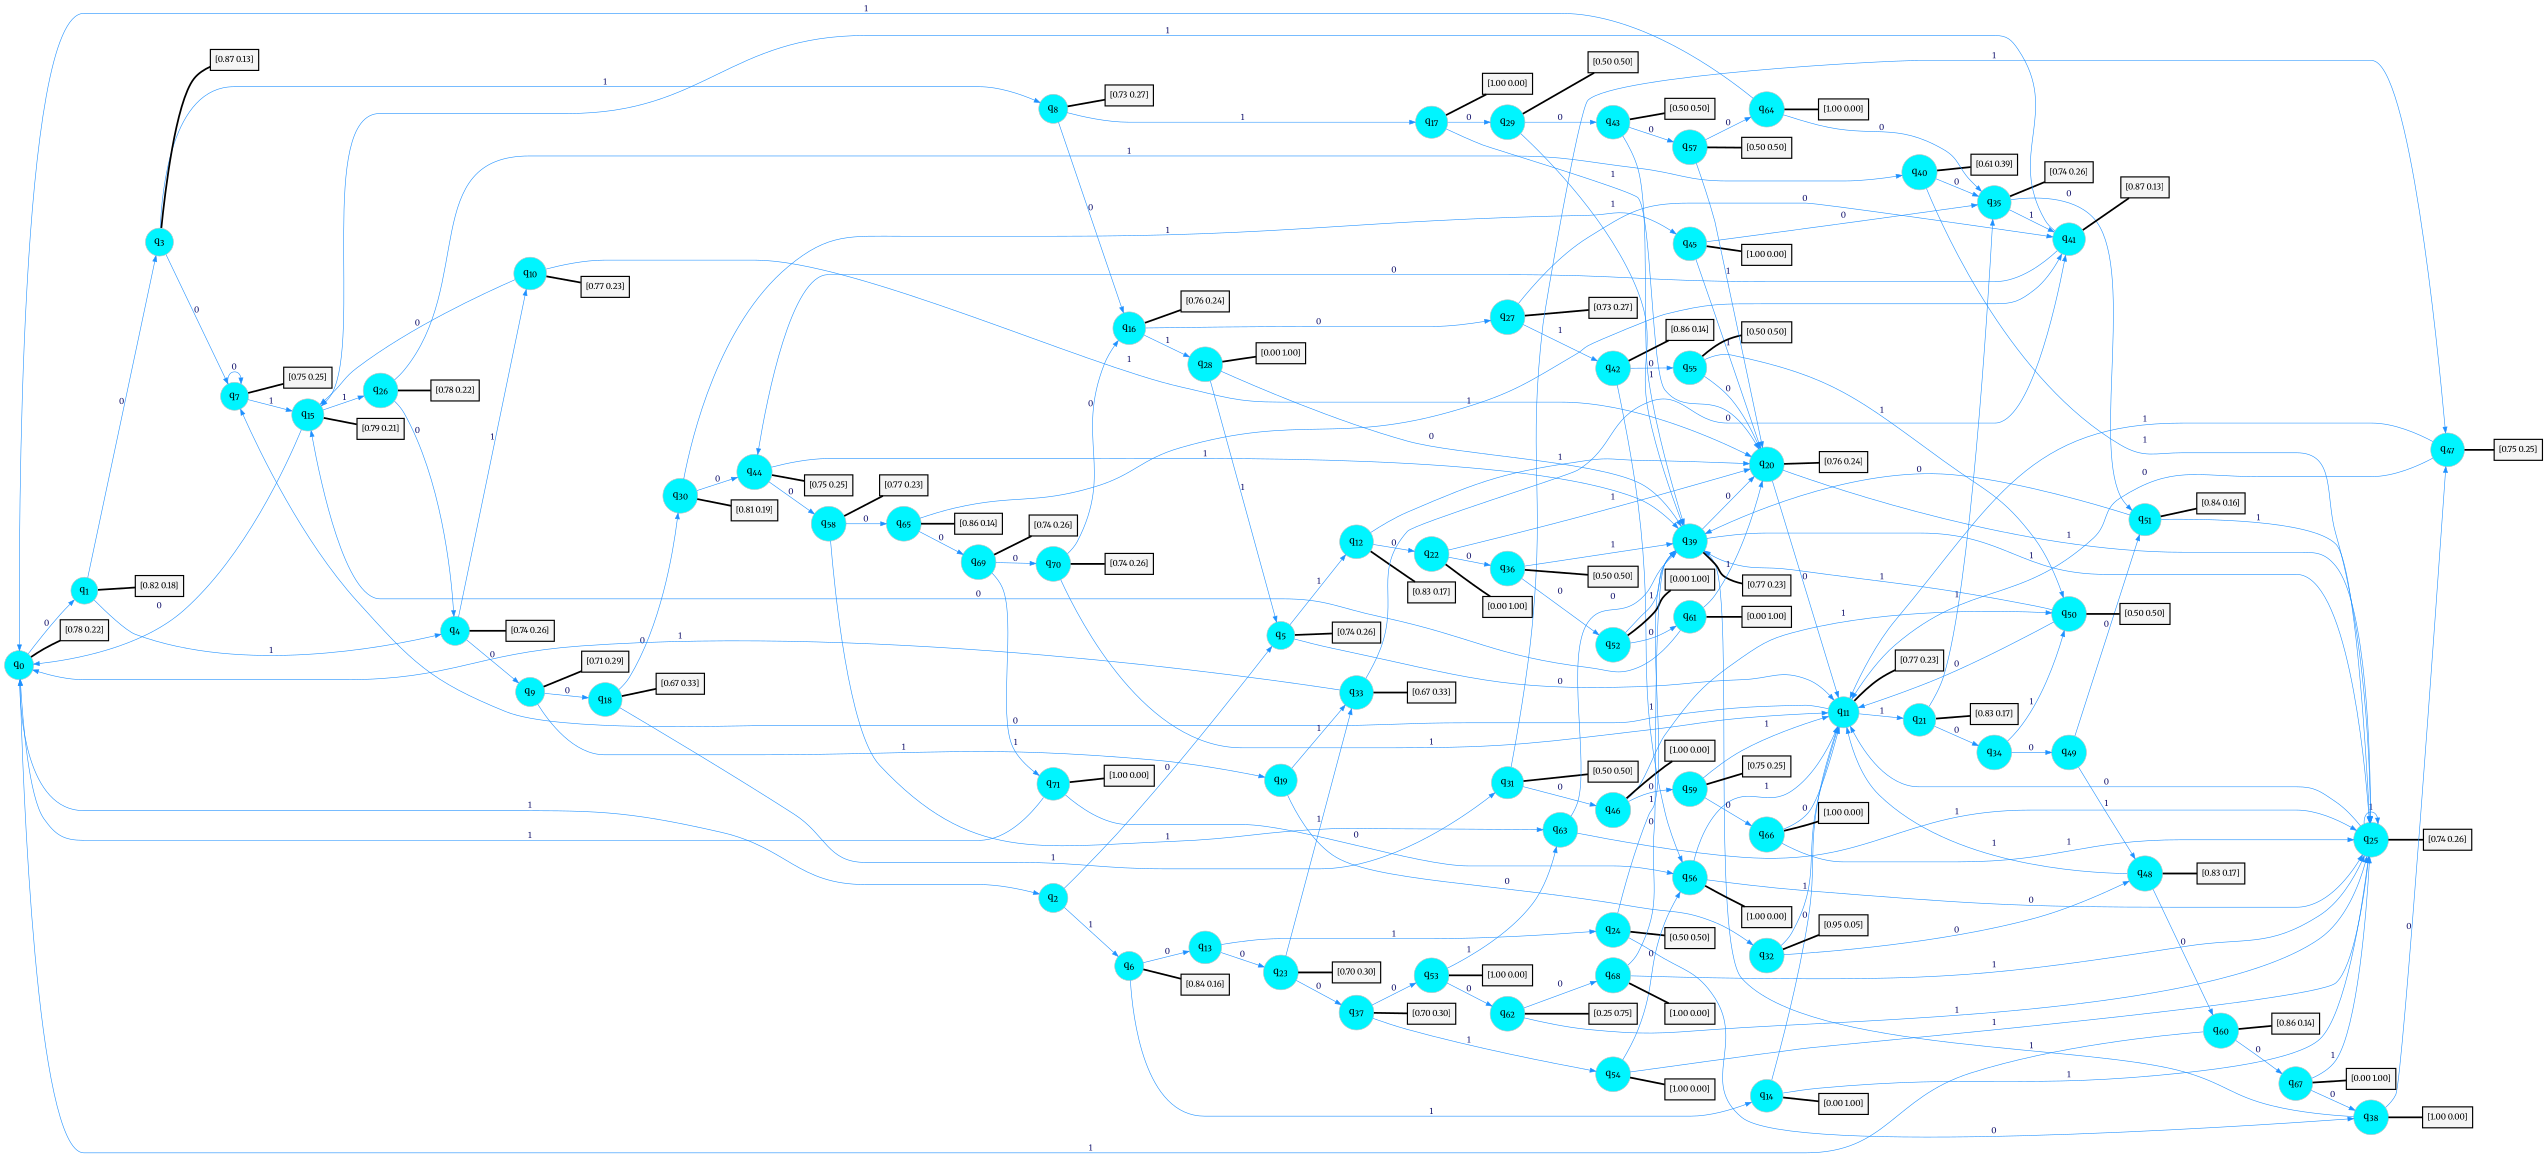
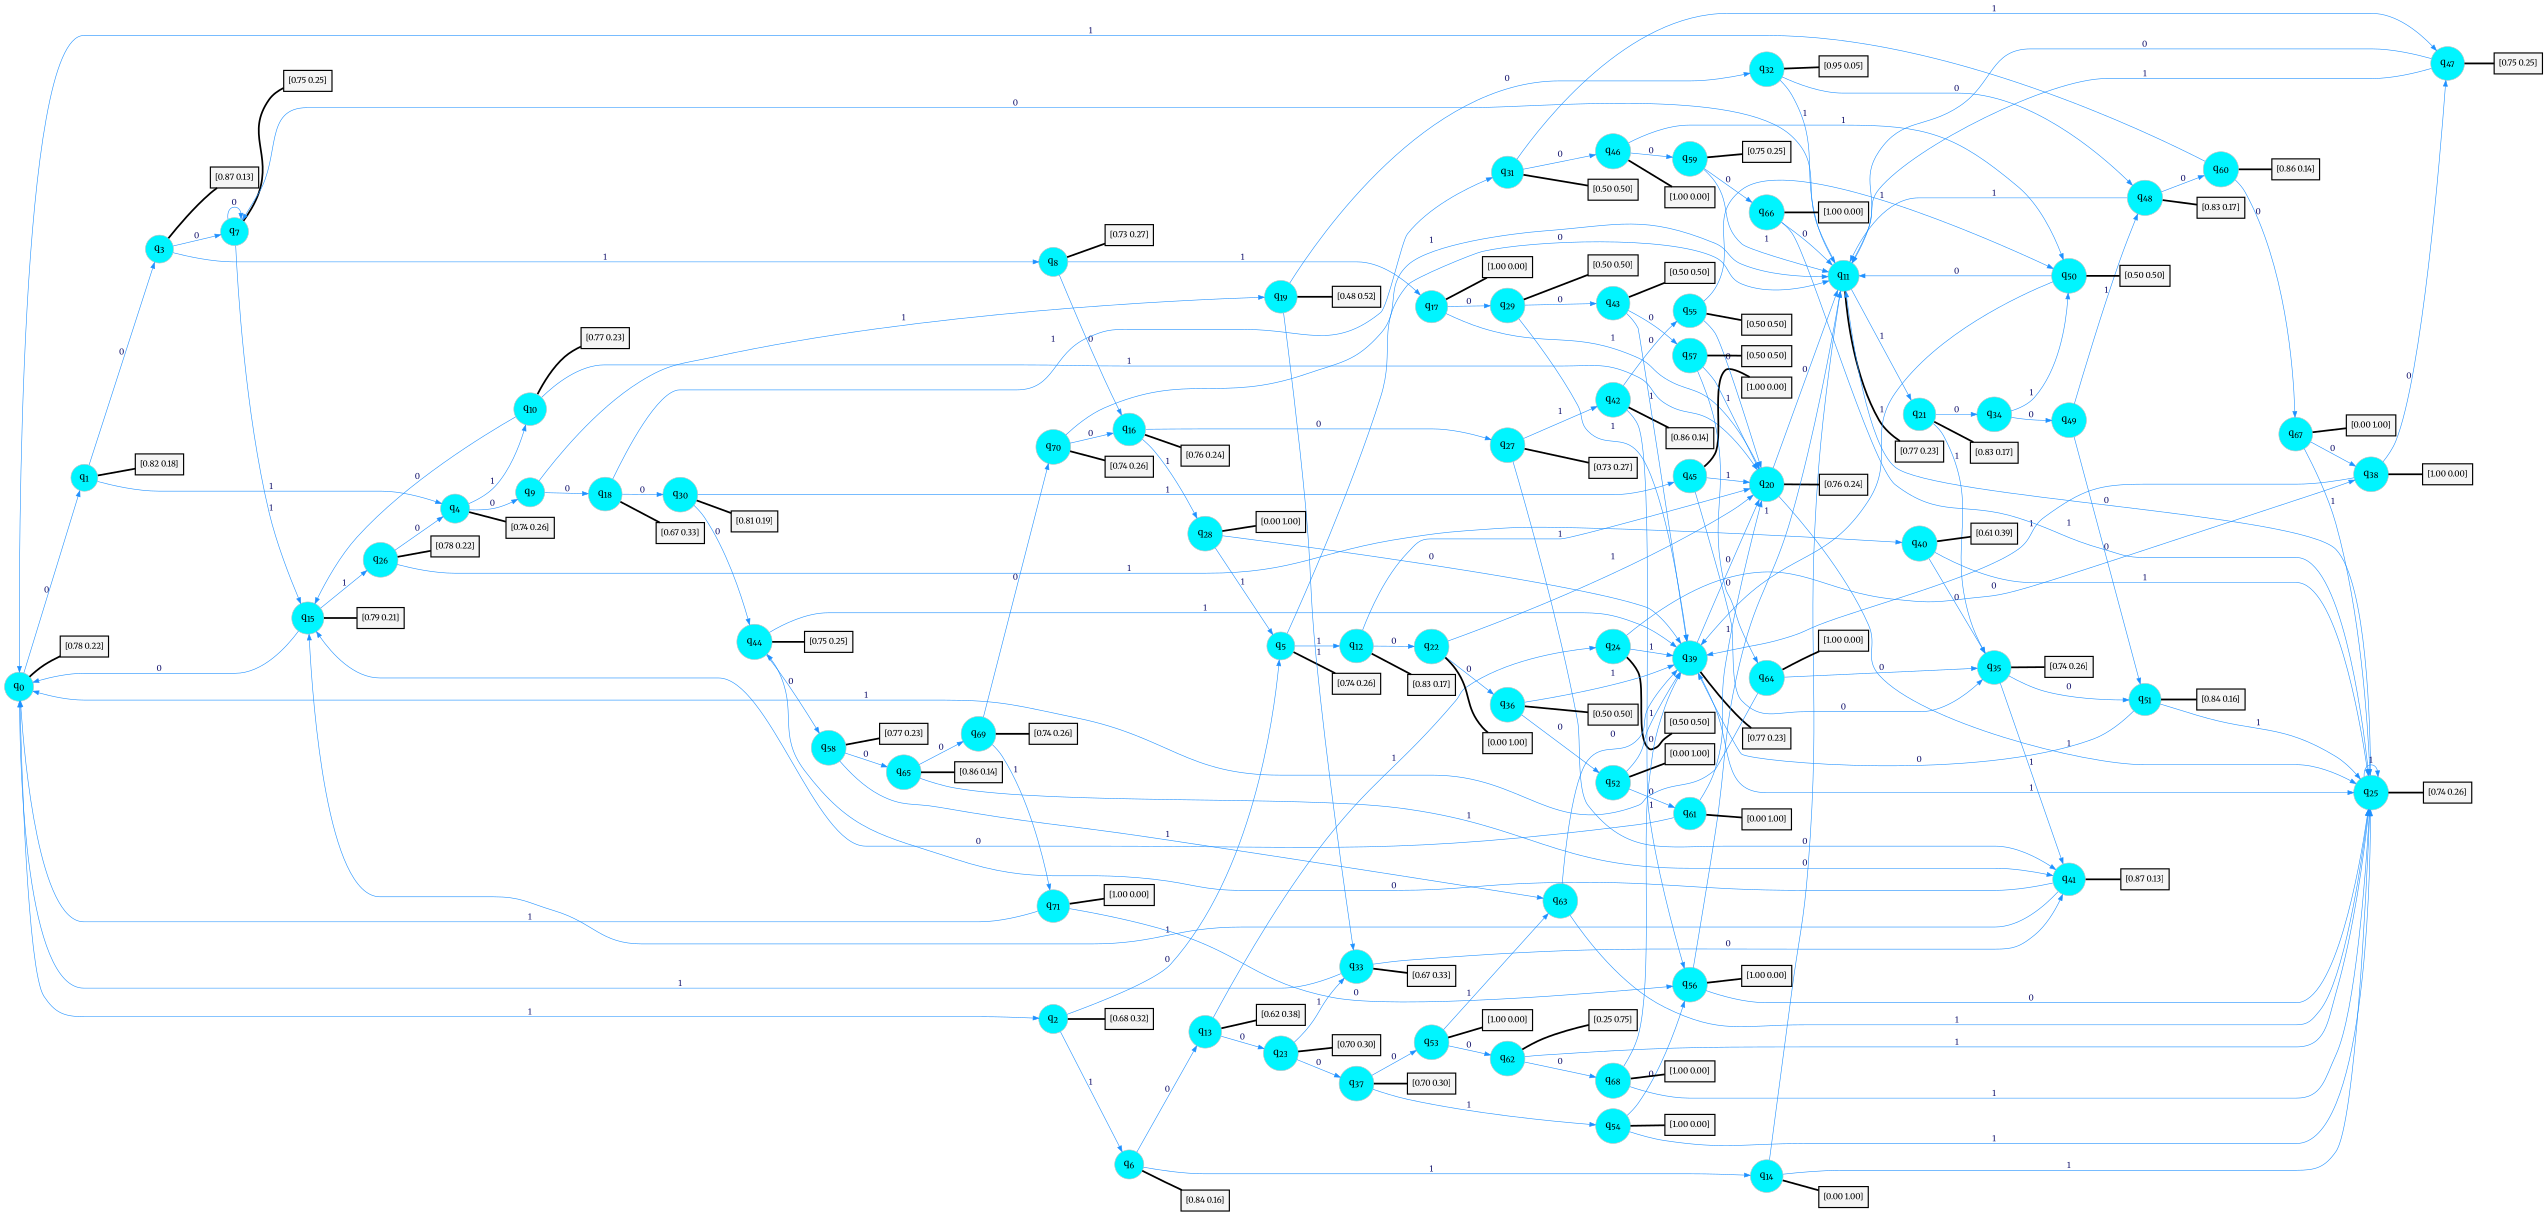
none -> (1357, 297)
(605, 662) -> none
none -> (1281, 1015)
none -> (1129, 1019)
